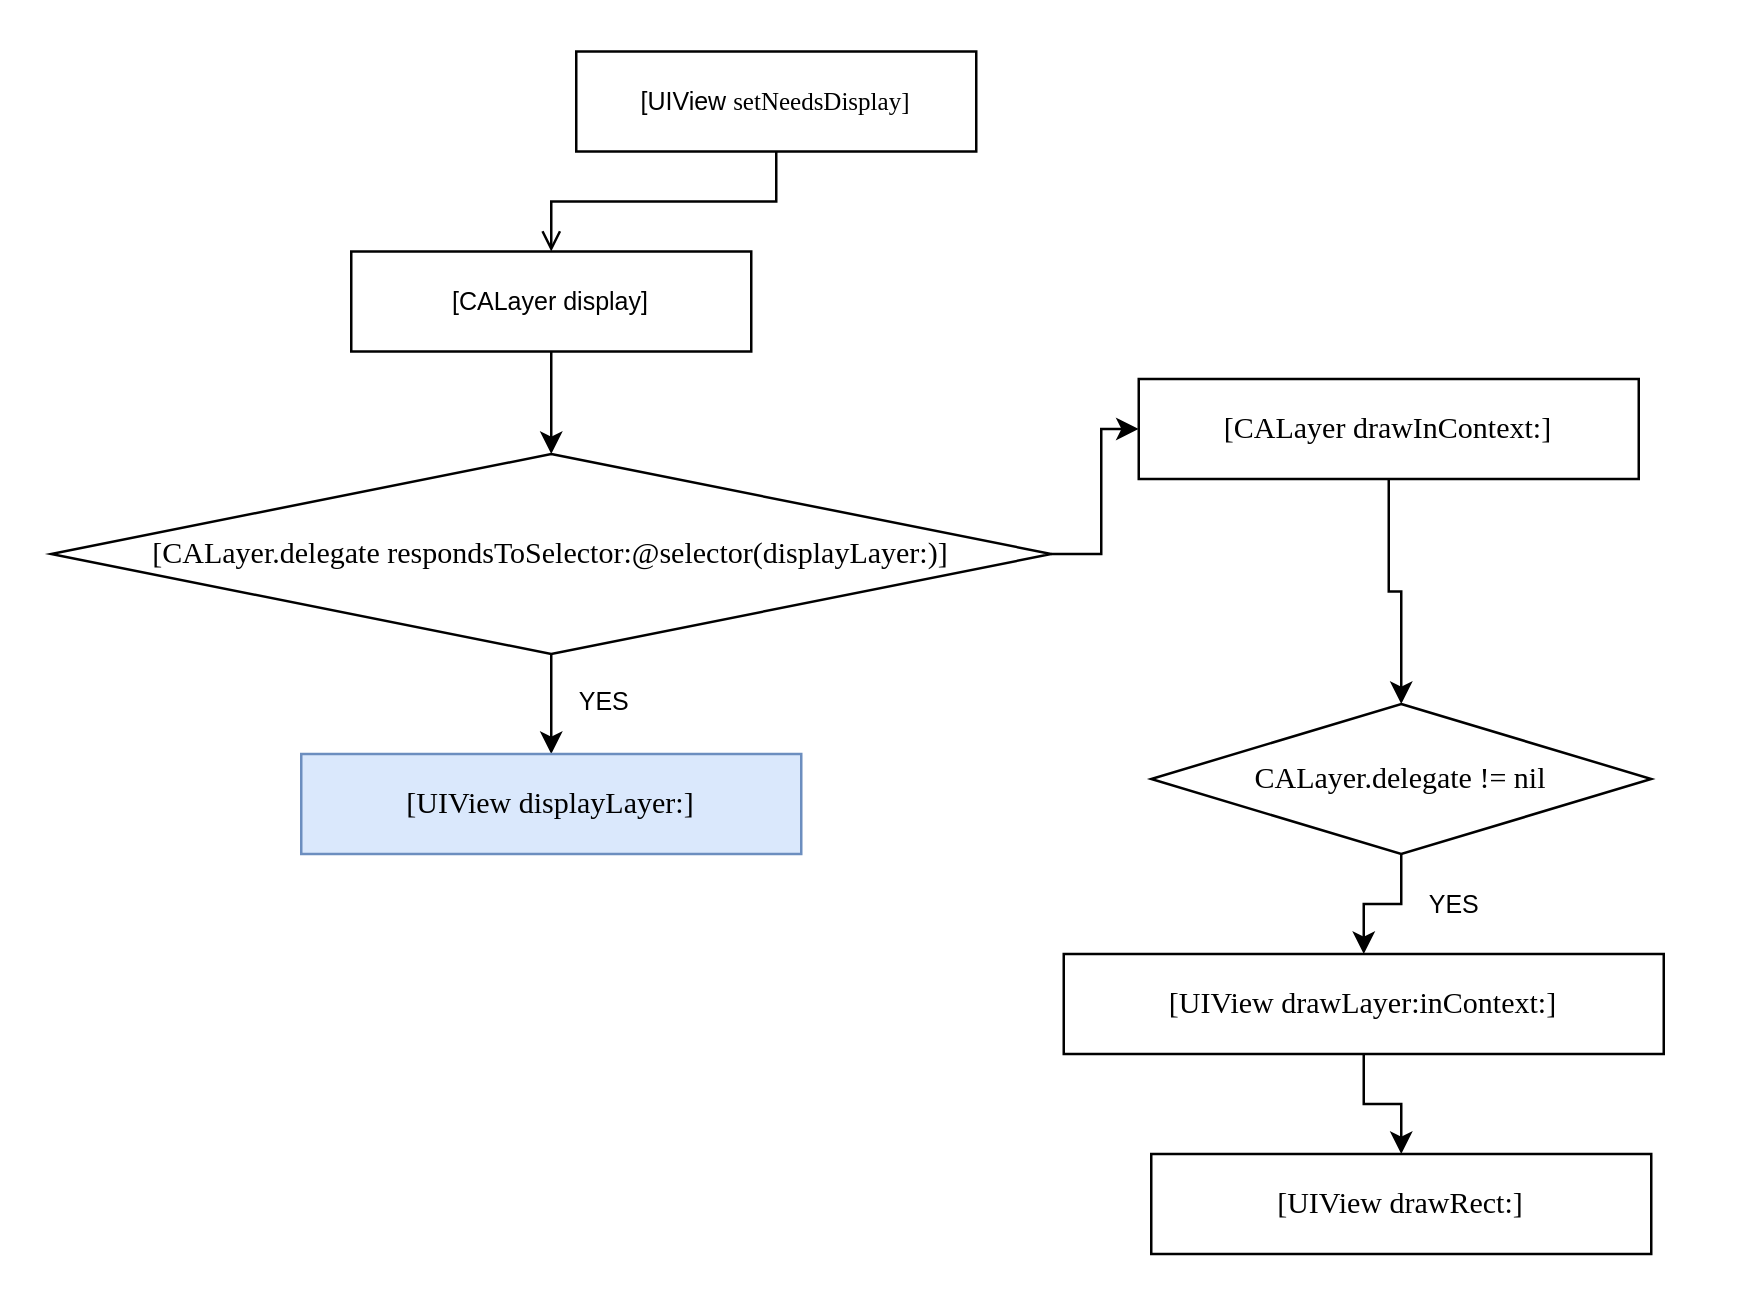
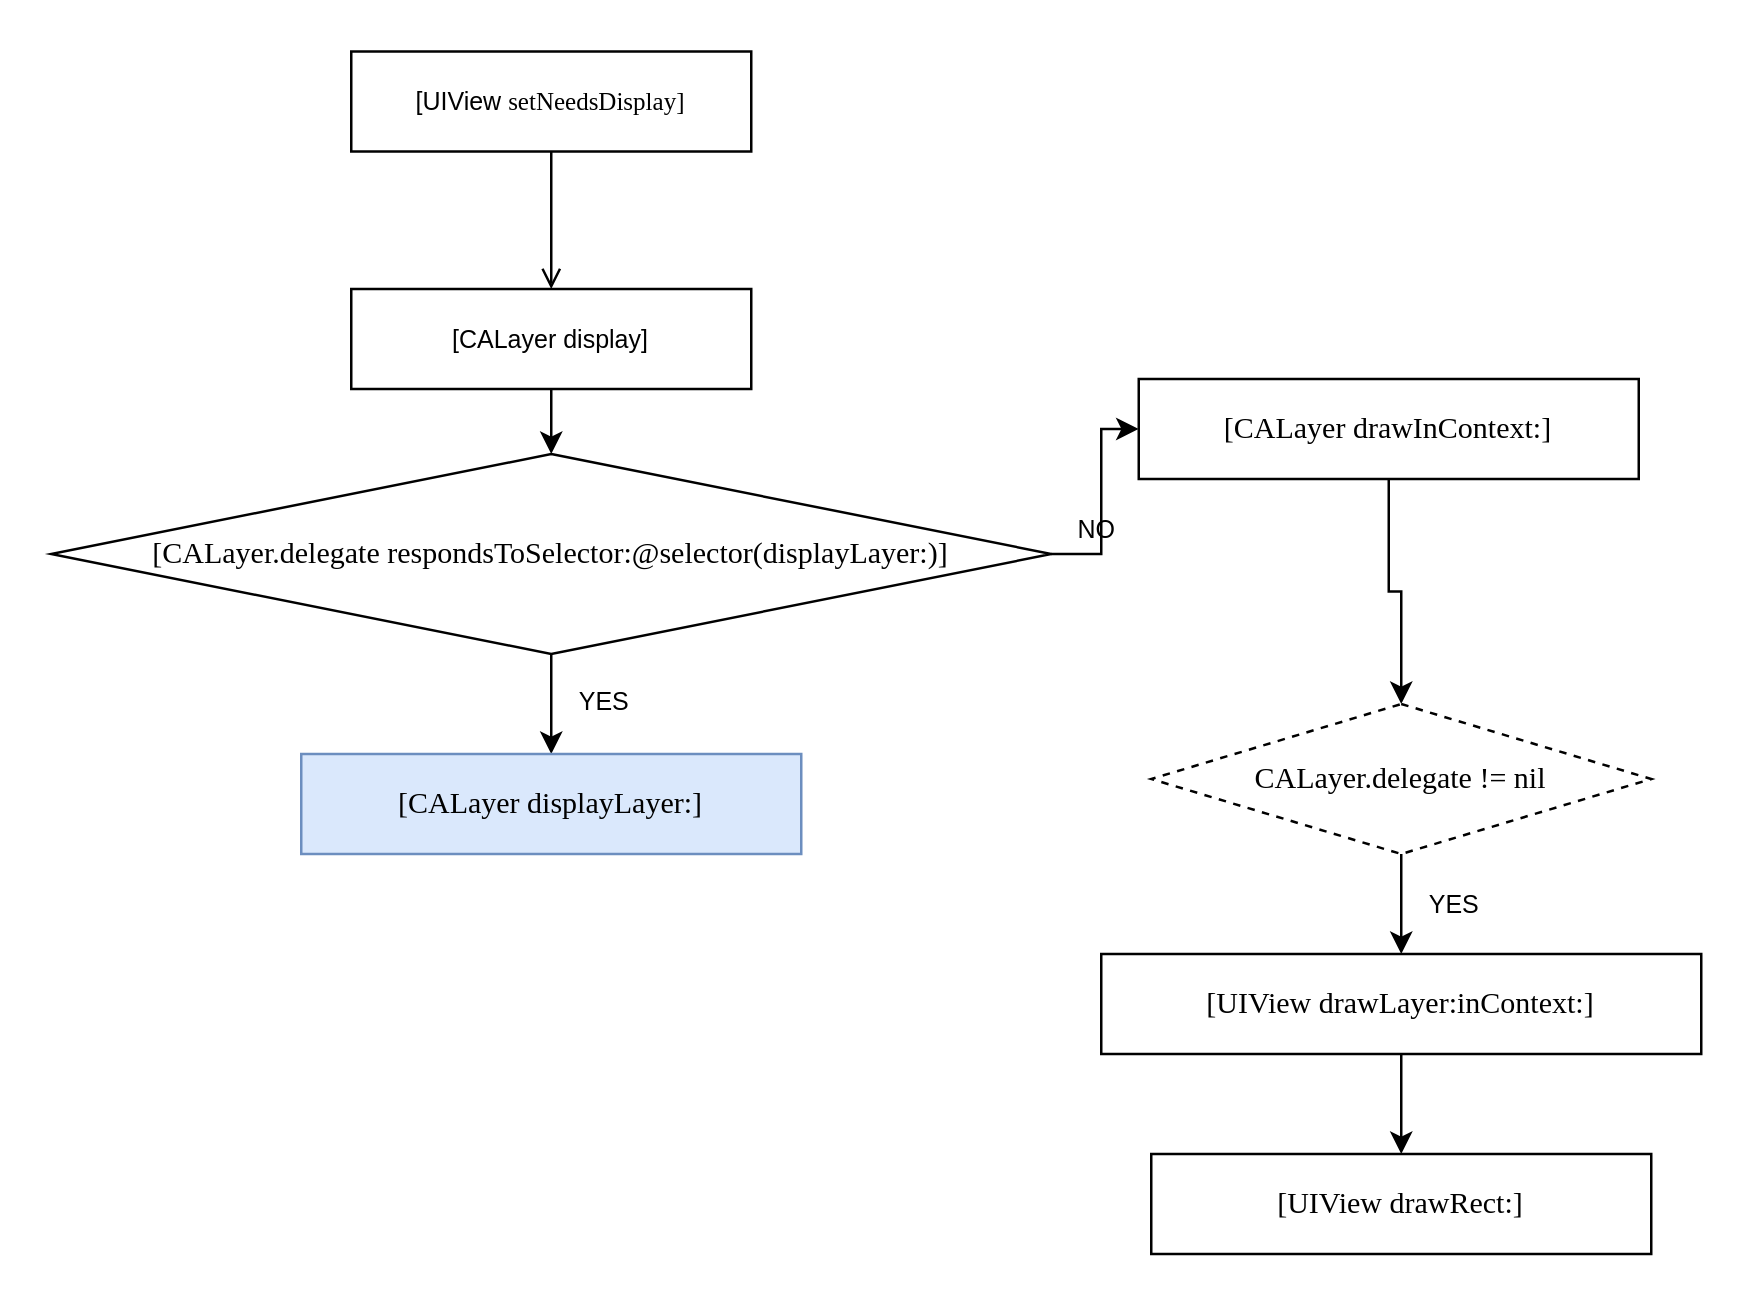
(776, 101) -> (551, 101)
(551, 301) -> (551, 339)
none -> (1096, 529)
(1401, 779) -> (1401, 779)
(551, 804) -> (551, 804)
(1364, 1004) -> (1401, 1004)
